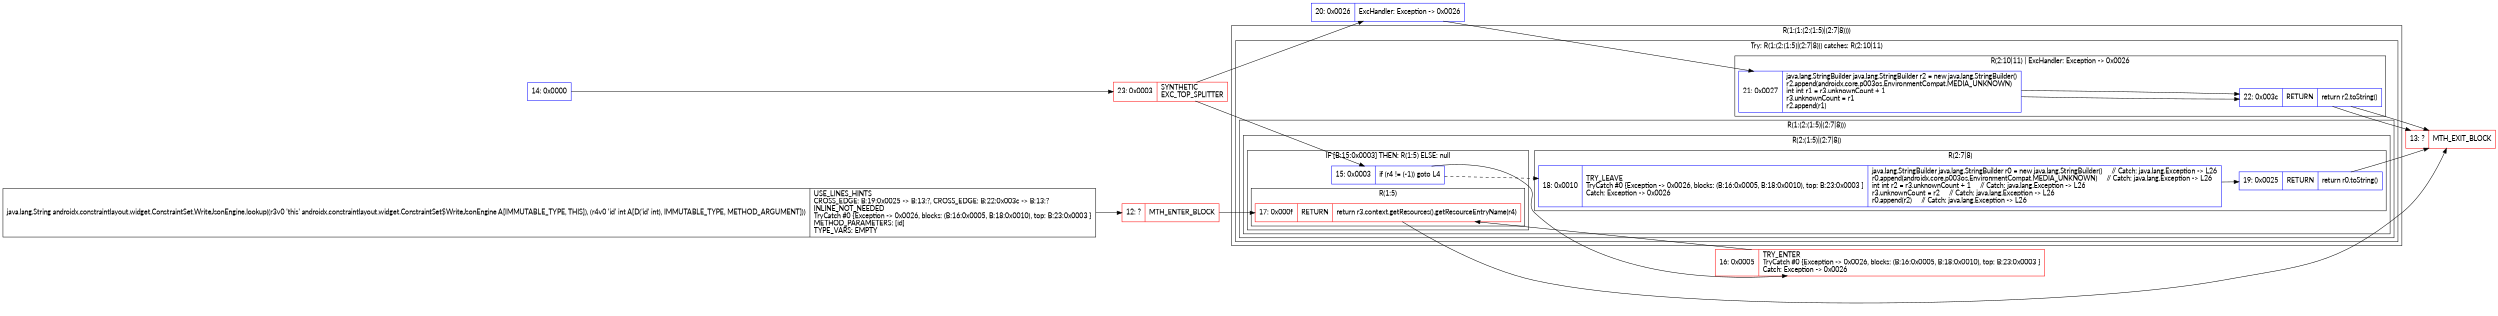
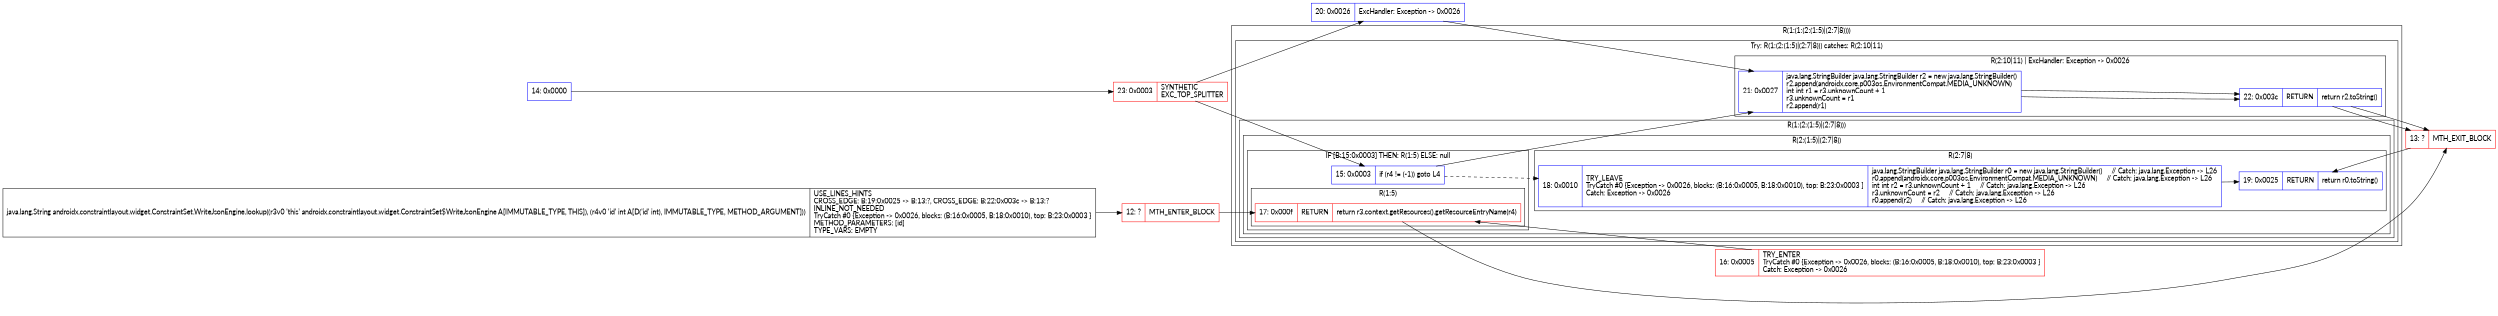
(2382, 163) -> (2374, 159)
(1590, 249) -> (1592, 139)
